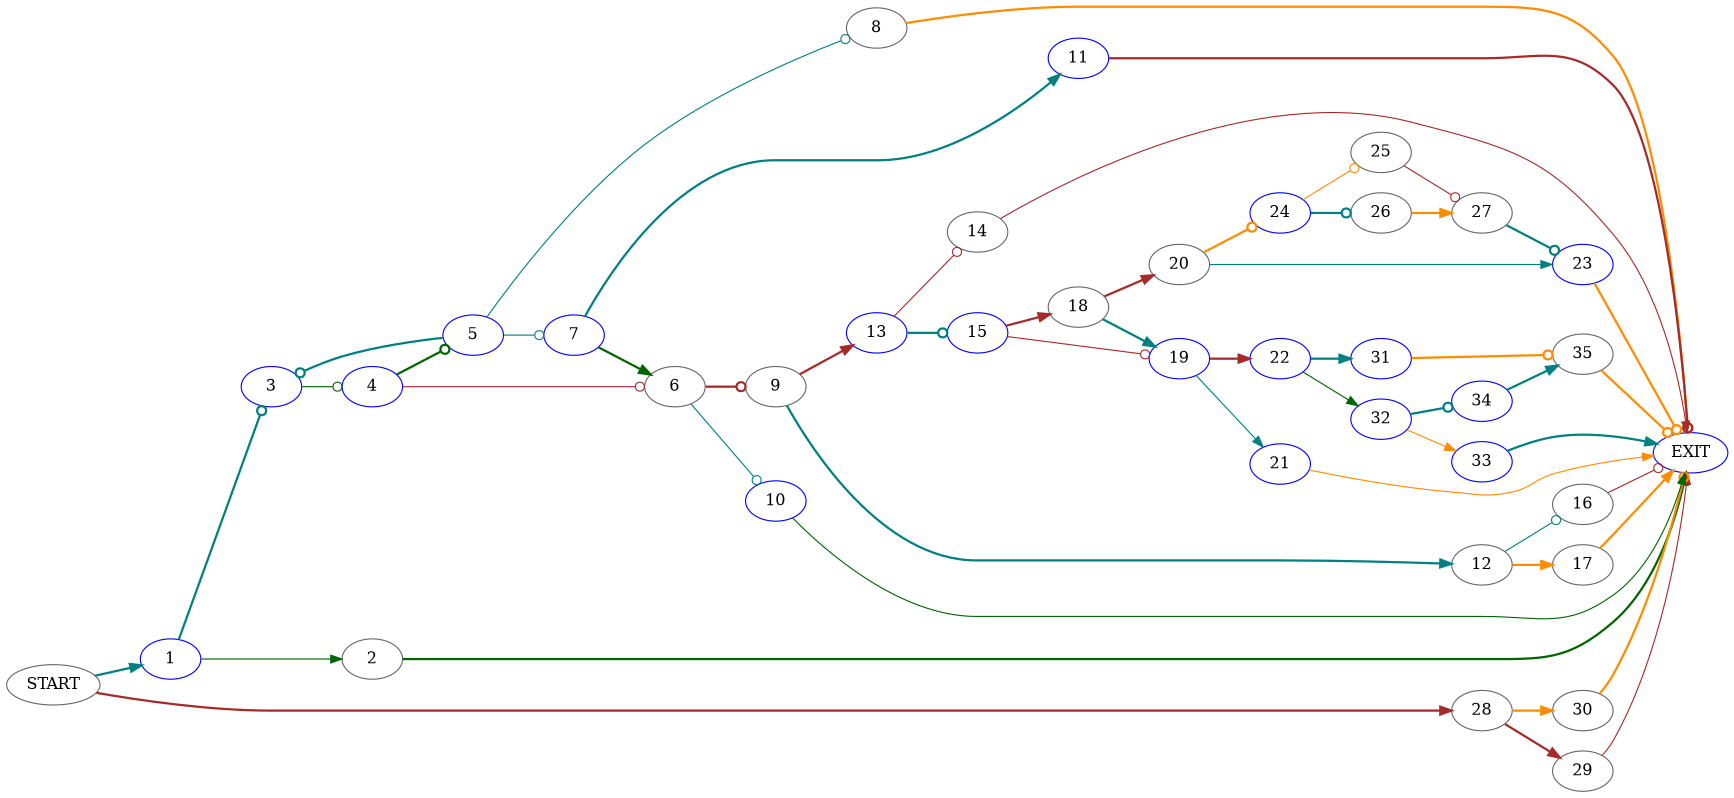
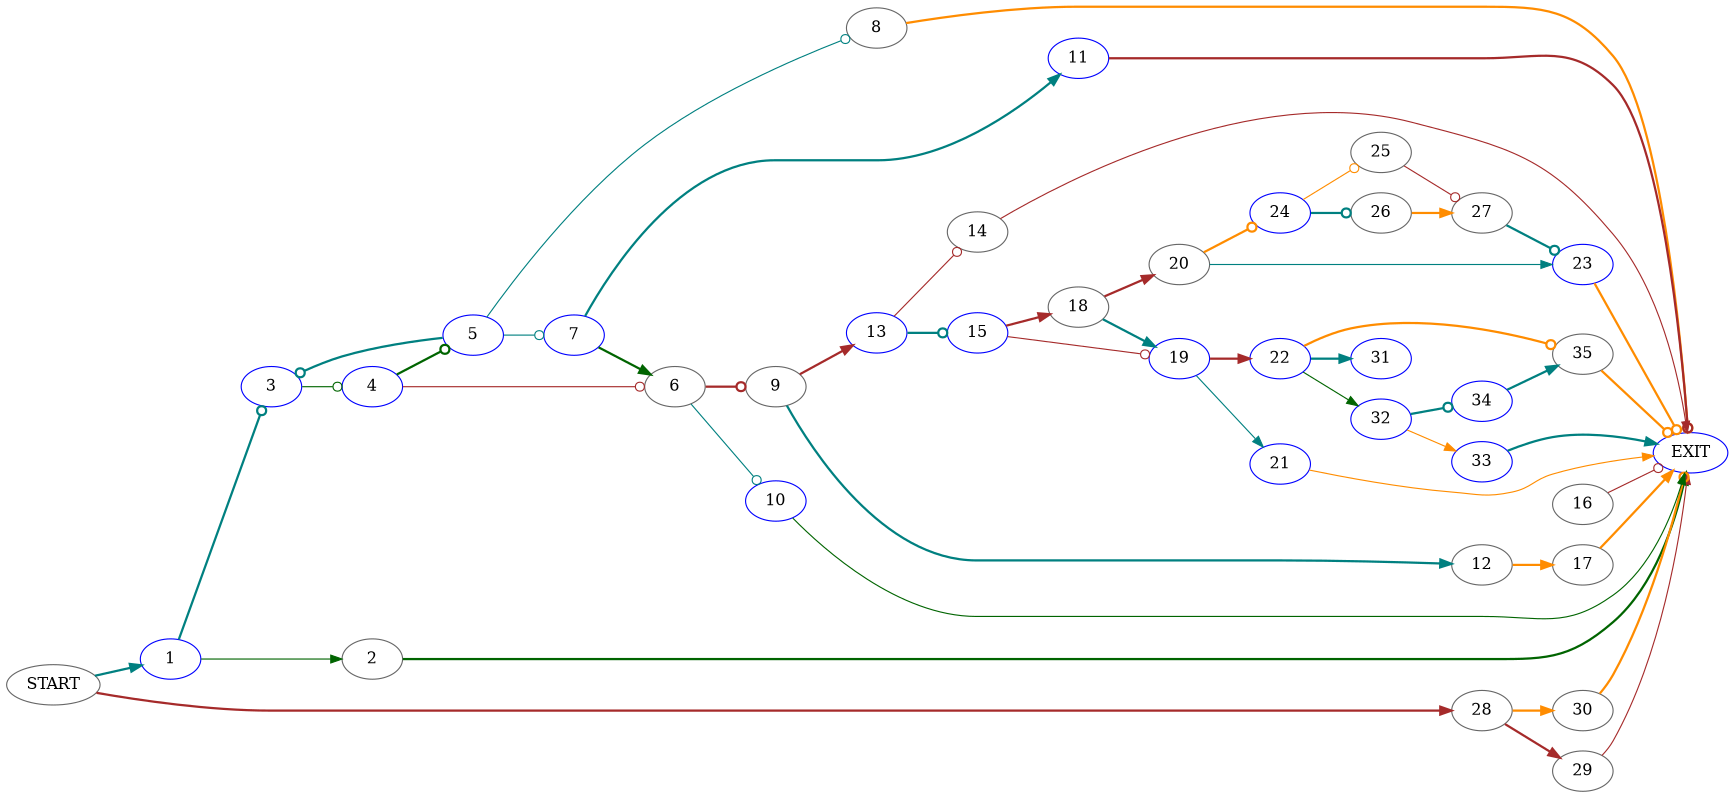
(1477, 357) -> (1424, 323)
(1528, 537) -> none
